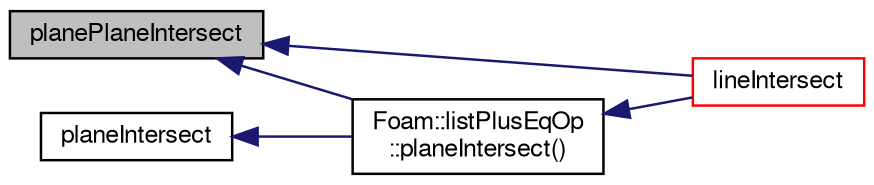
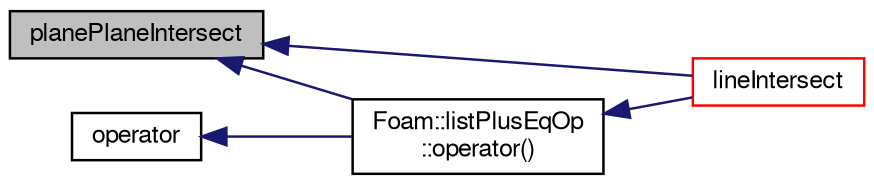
(137, 137) -> (137, 137)
(478, 137) -> (478, 137)
